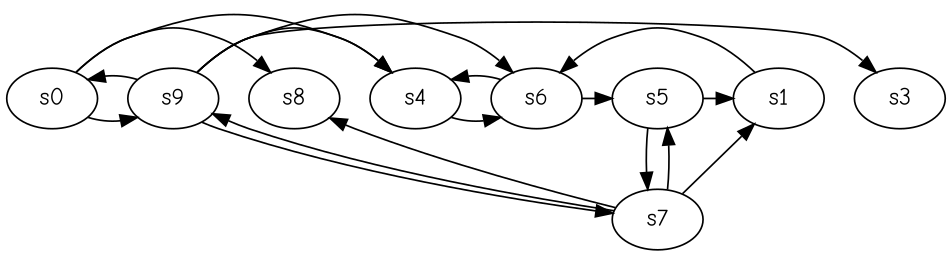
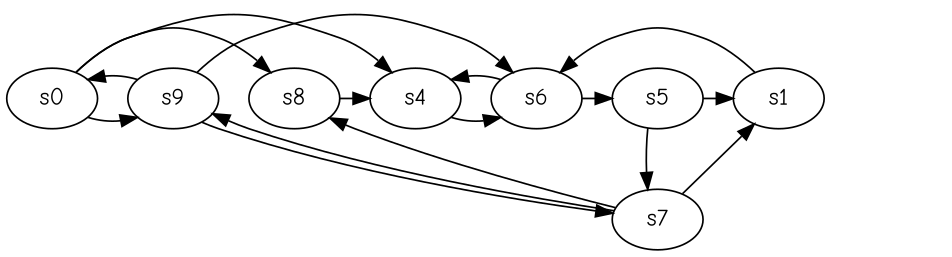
(285, 28) -> (346, 98)
(900, 98) -> none
(669, 167) -> none
